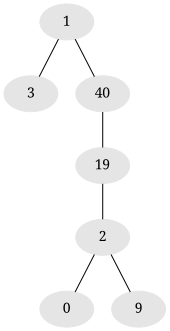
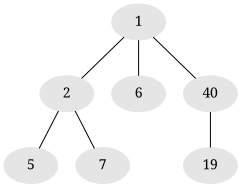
(31, 94) -> (139, 94)
(103, 202) -> (103, 58)
(67, 309) -> (31, 166)
(139, 309) -> (103, 166)
